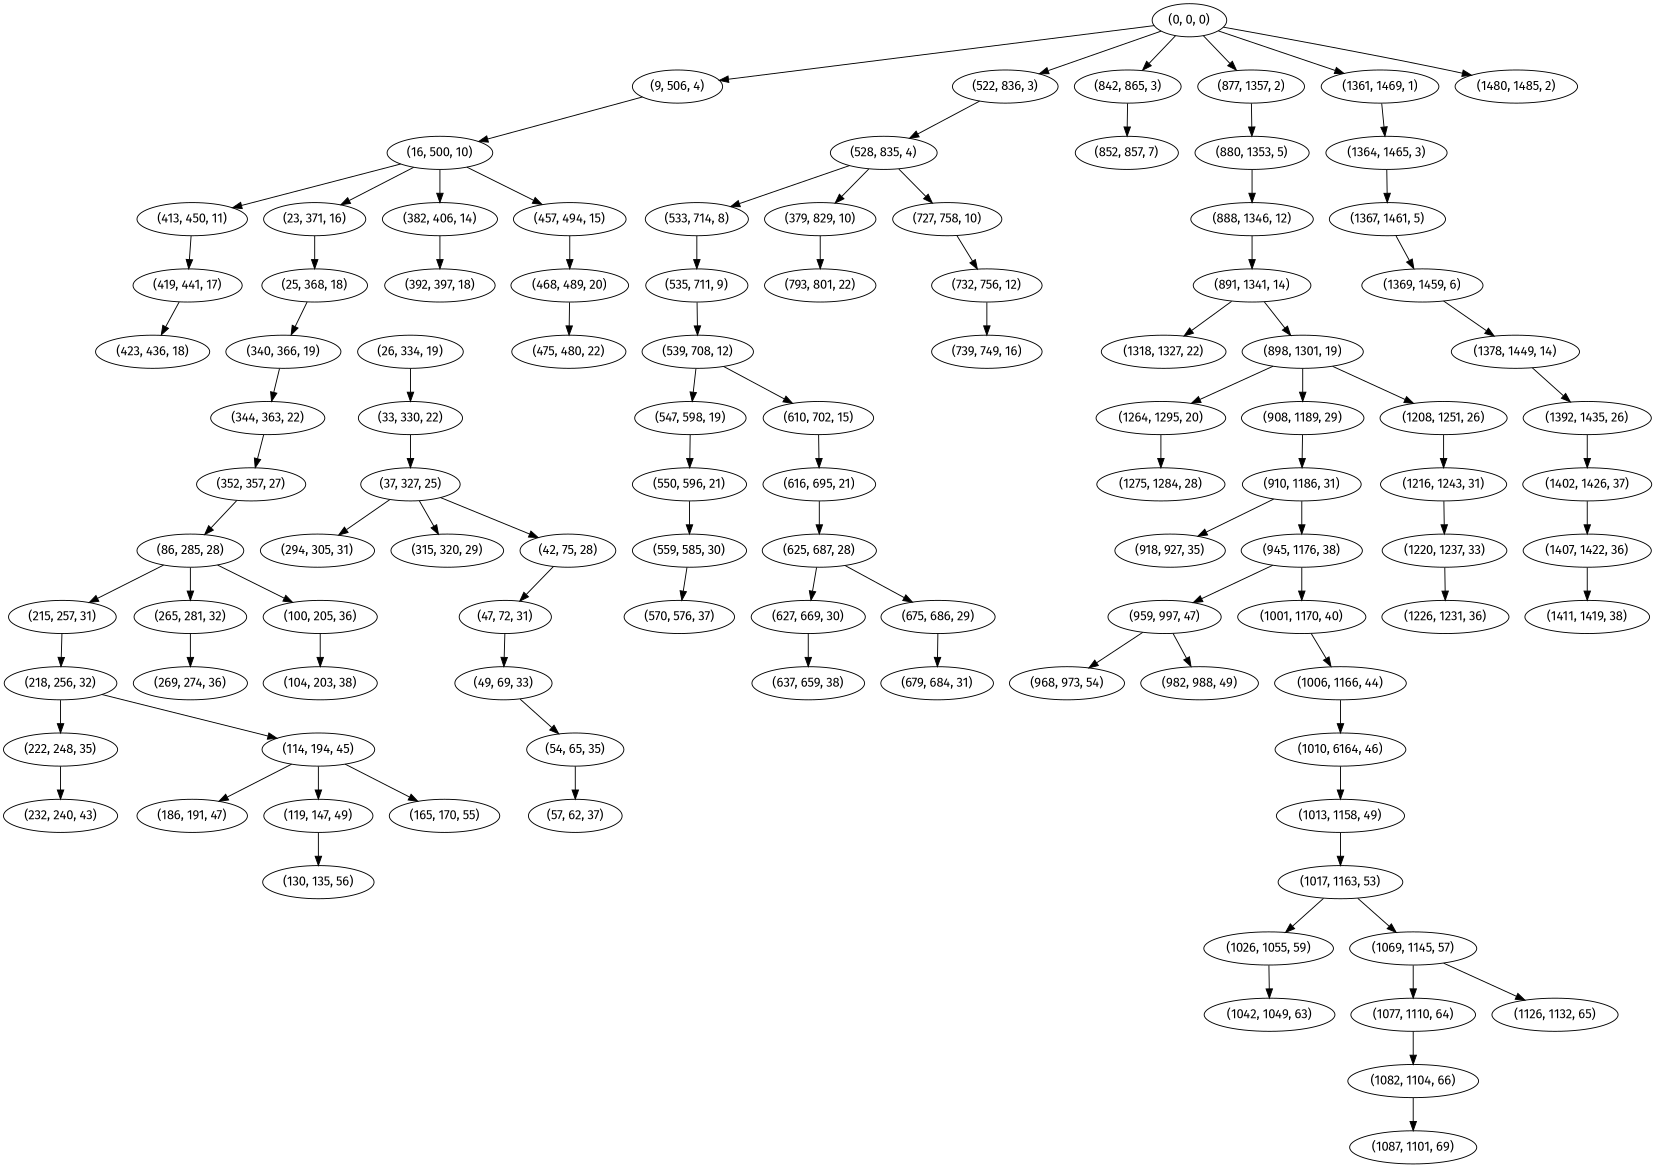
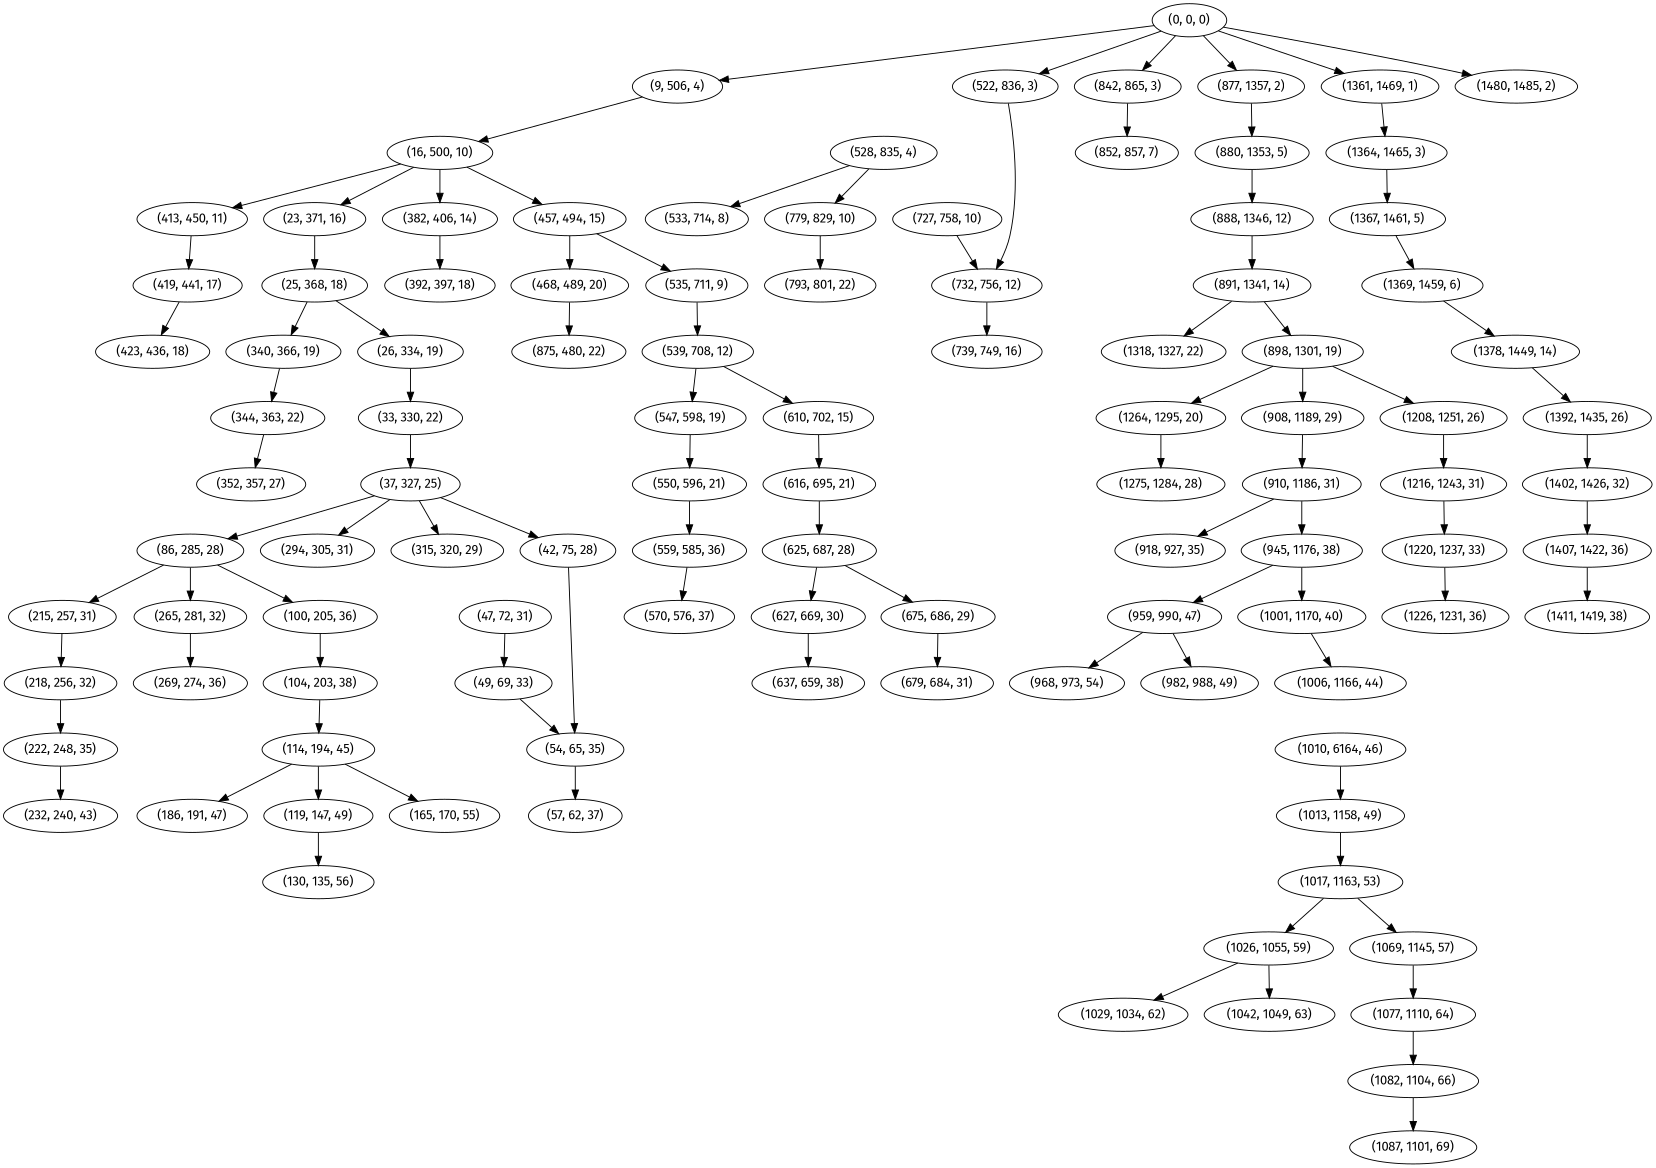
(949, 117) -> (1015, 183)
(912, 183) -> none
(820, 219) -> (820, 219)
(697, 248) -> (629, 250)
none -> (359, 316)
(569, 352) -> (569, 352)
(1587, 484) -> (1587, 484)
(224, 514) -> (306, 516)
(689, 551) -> (689, 551)
(540, 580) -> (571, 645)
(1165, 617) -> (1165, 617)
(1340, 712) -> none
(185, 715) -> (319, 712)
none -> (1123, 1015)
(1555, 1015) -> none
